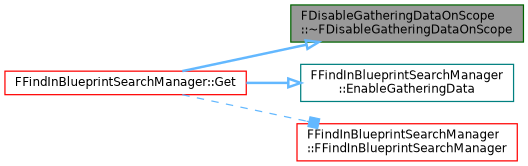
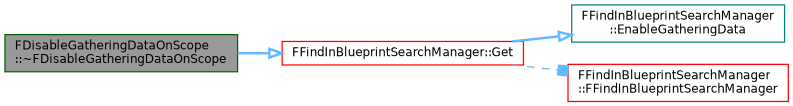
(244, 58) -> (253, 53)
